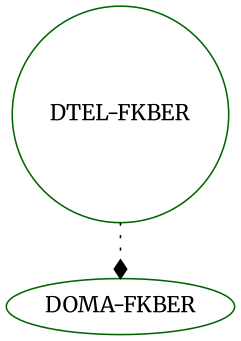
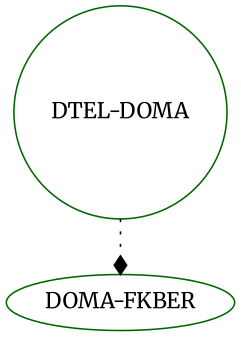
(120, 114) -> (120, 112)
